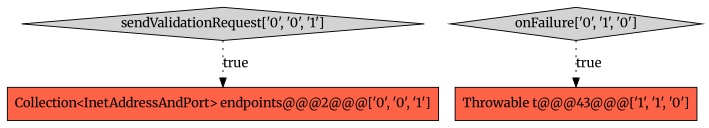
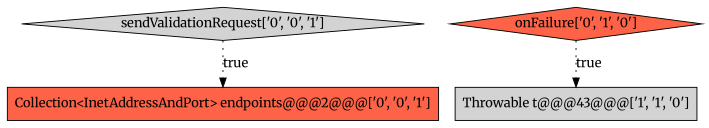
(576, 24) -> (576, 24)
(576, 104) -> (576, 104)
